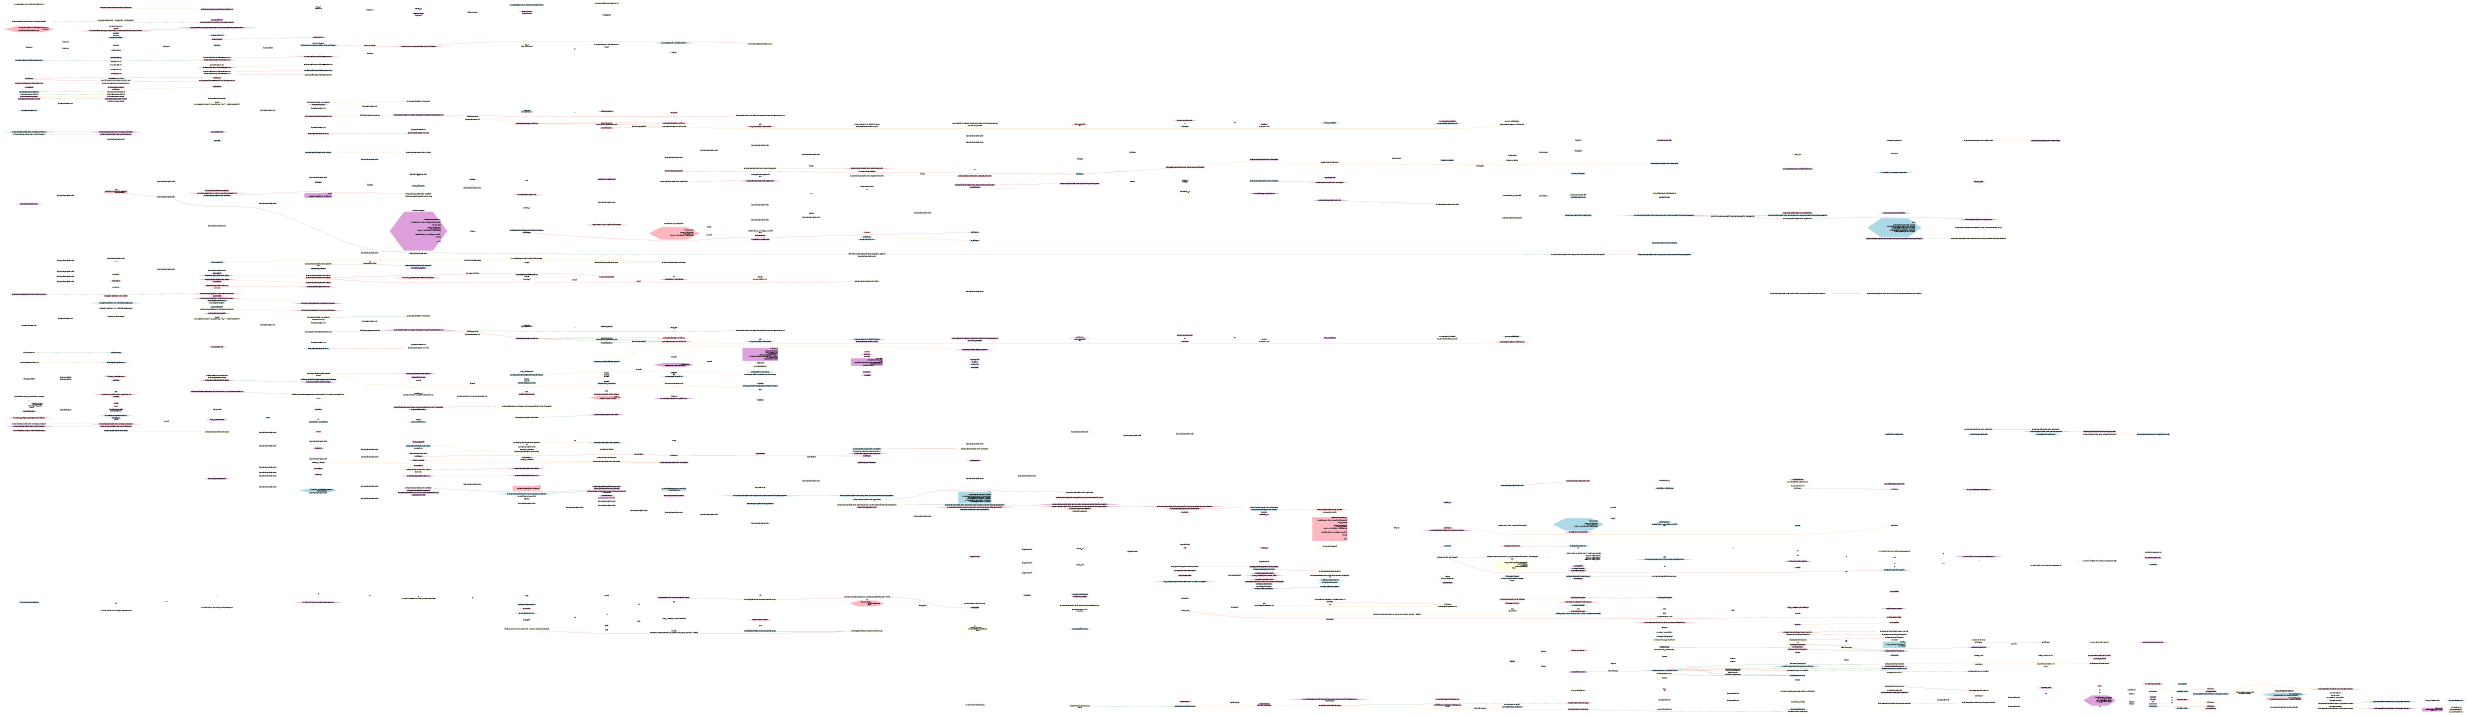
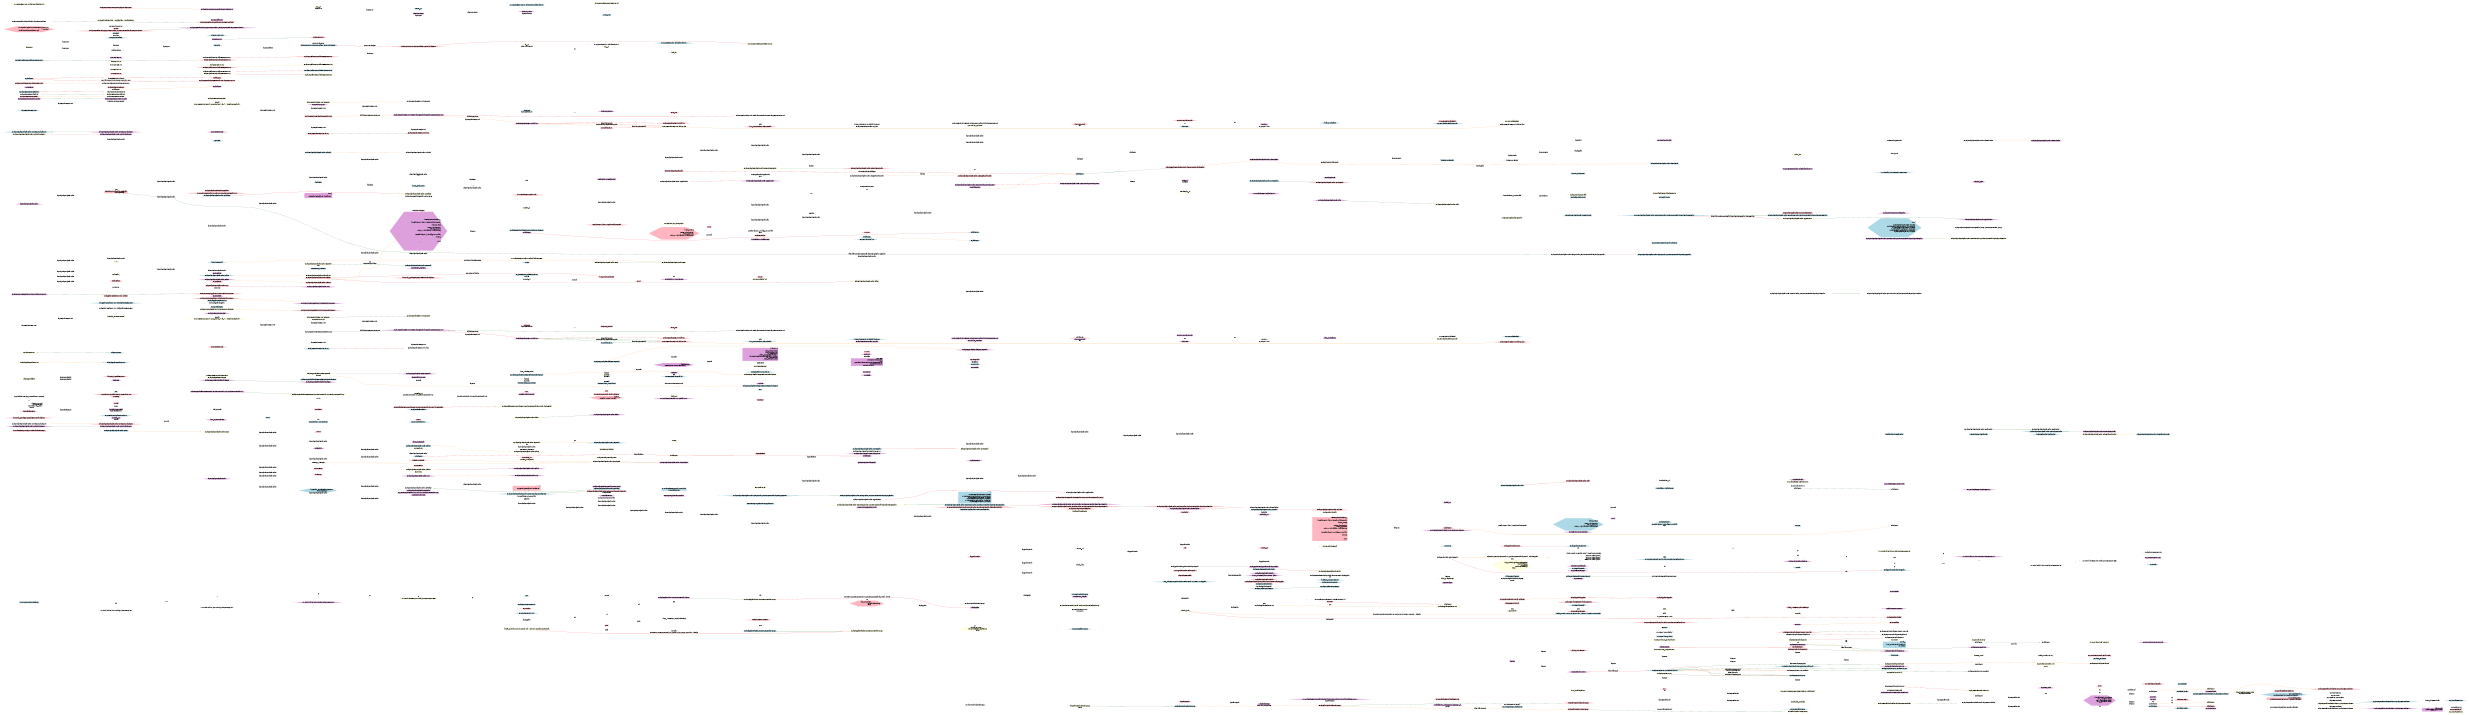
(217, 39) -> (217, 39)
(1578, 566) -> (1578, 566)
(975, 604) -> (975, 604)
